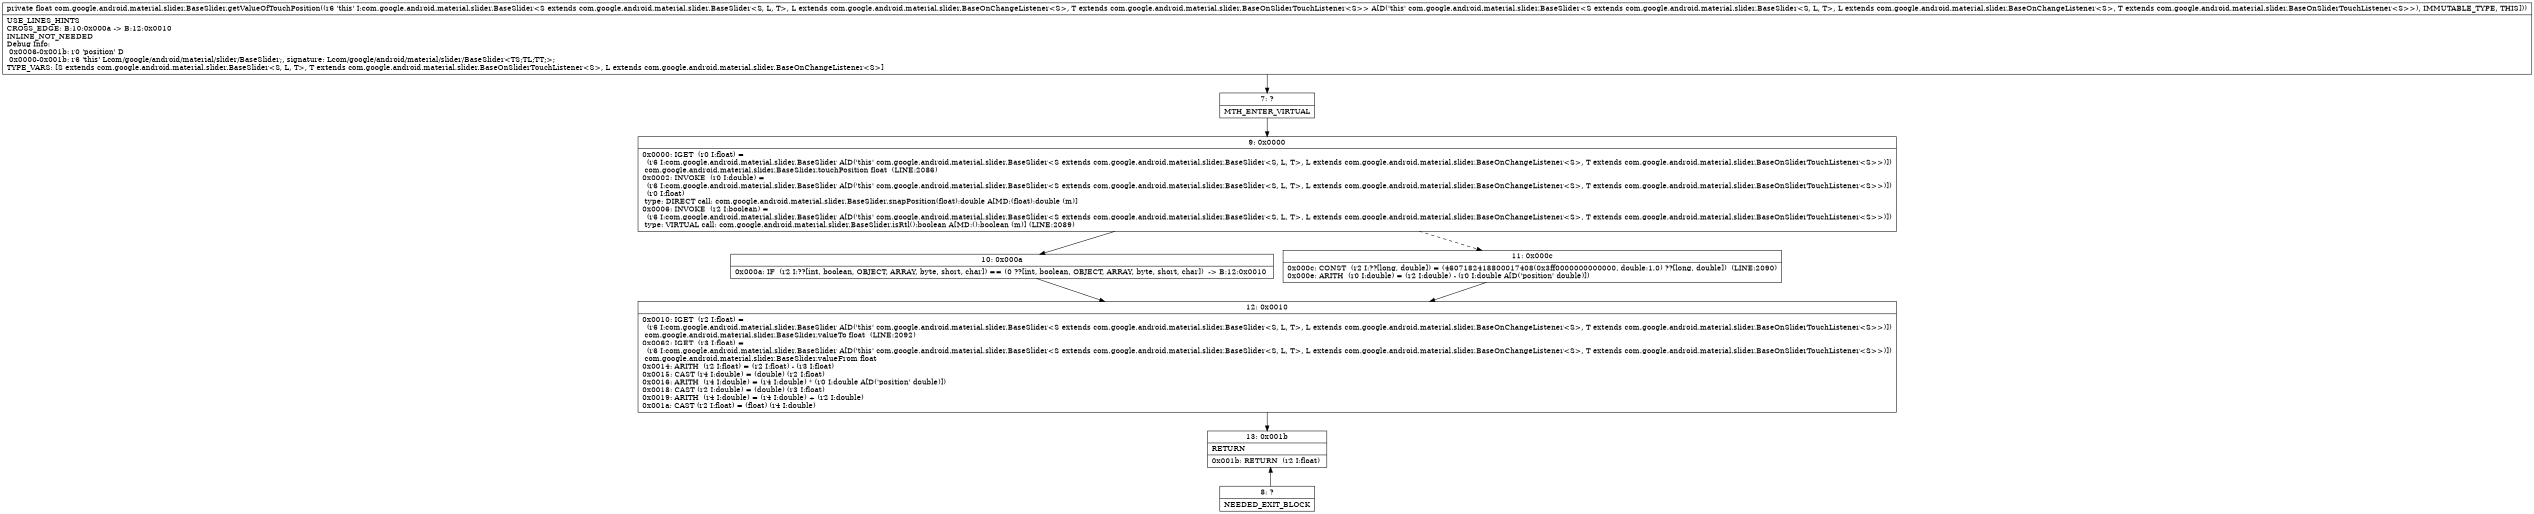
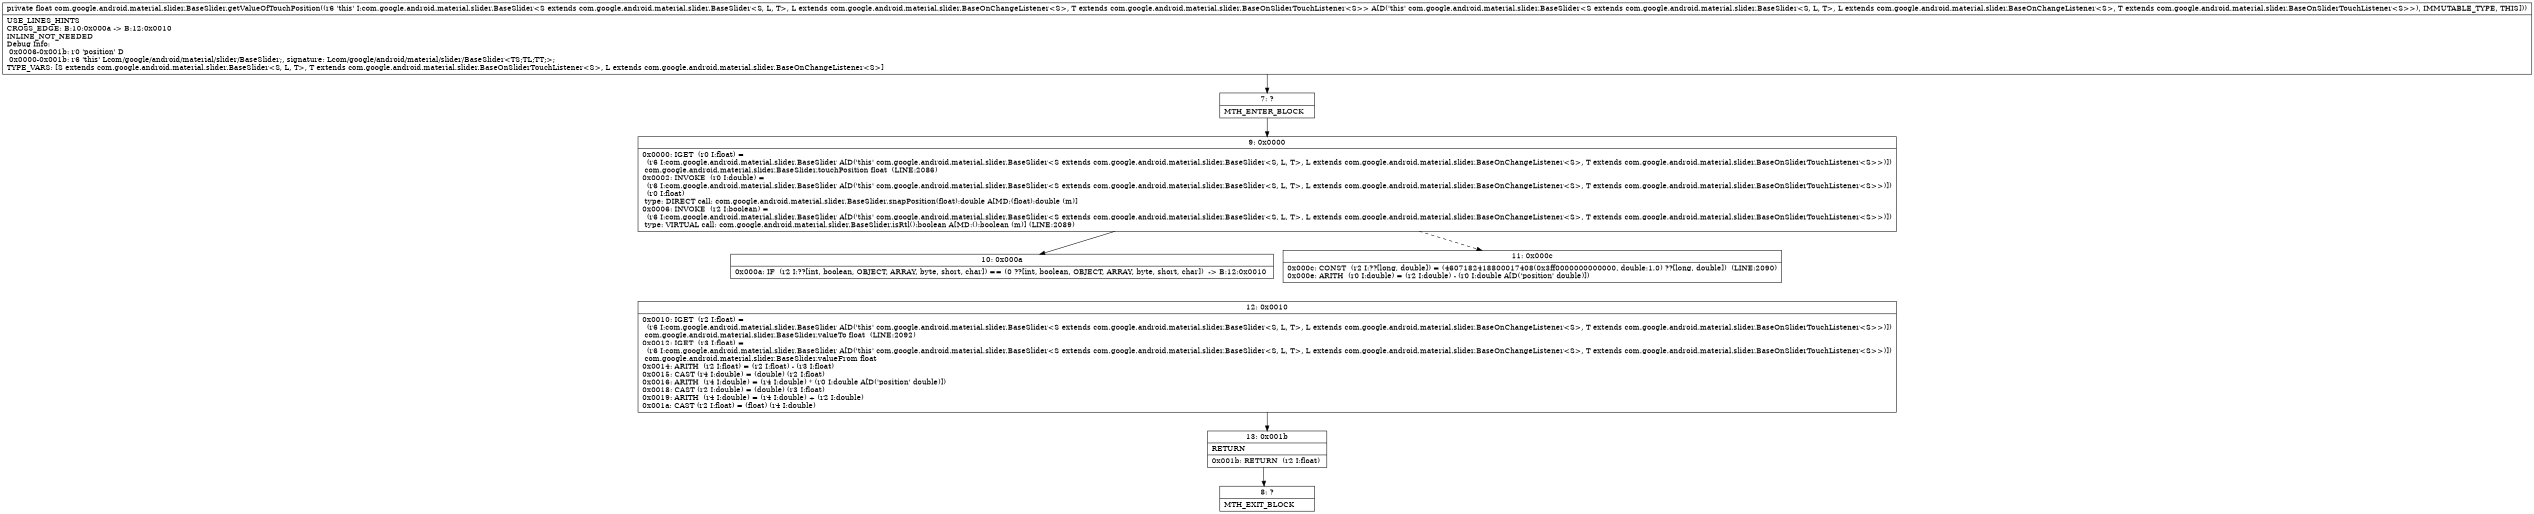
(1267, 111) -> (1264, 111)
(1068, 289) -> none
(1461, 291) -> none
(695, 343) -> (695, 343)
(1271, 479) -> (1264, 474)
(1267, 505) -> (1259, 505)
